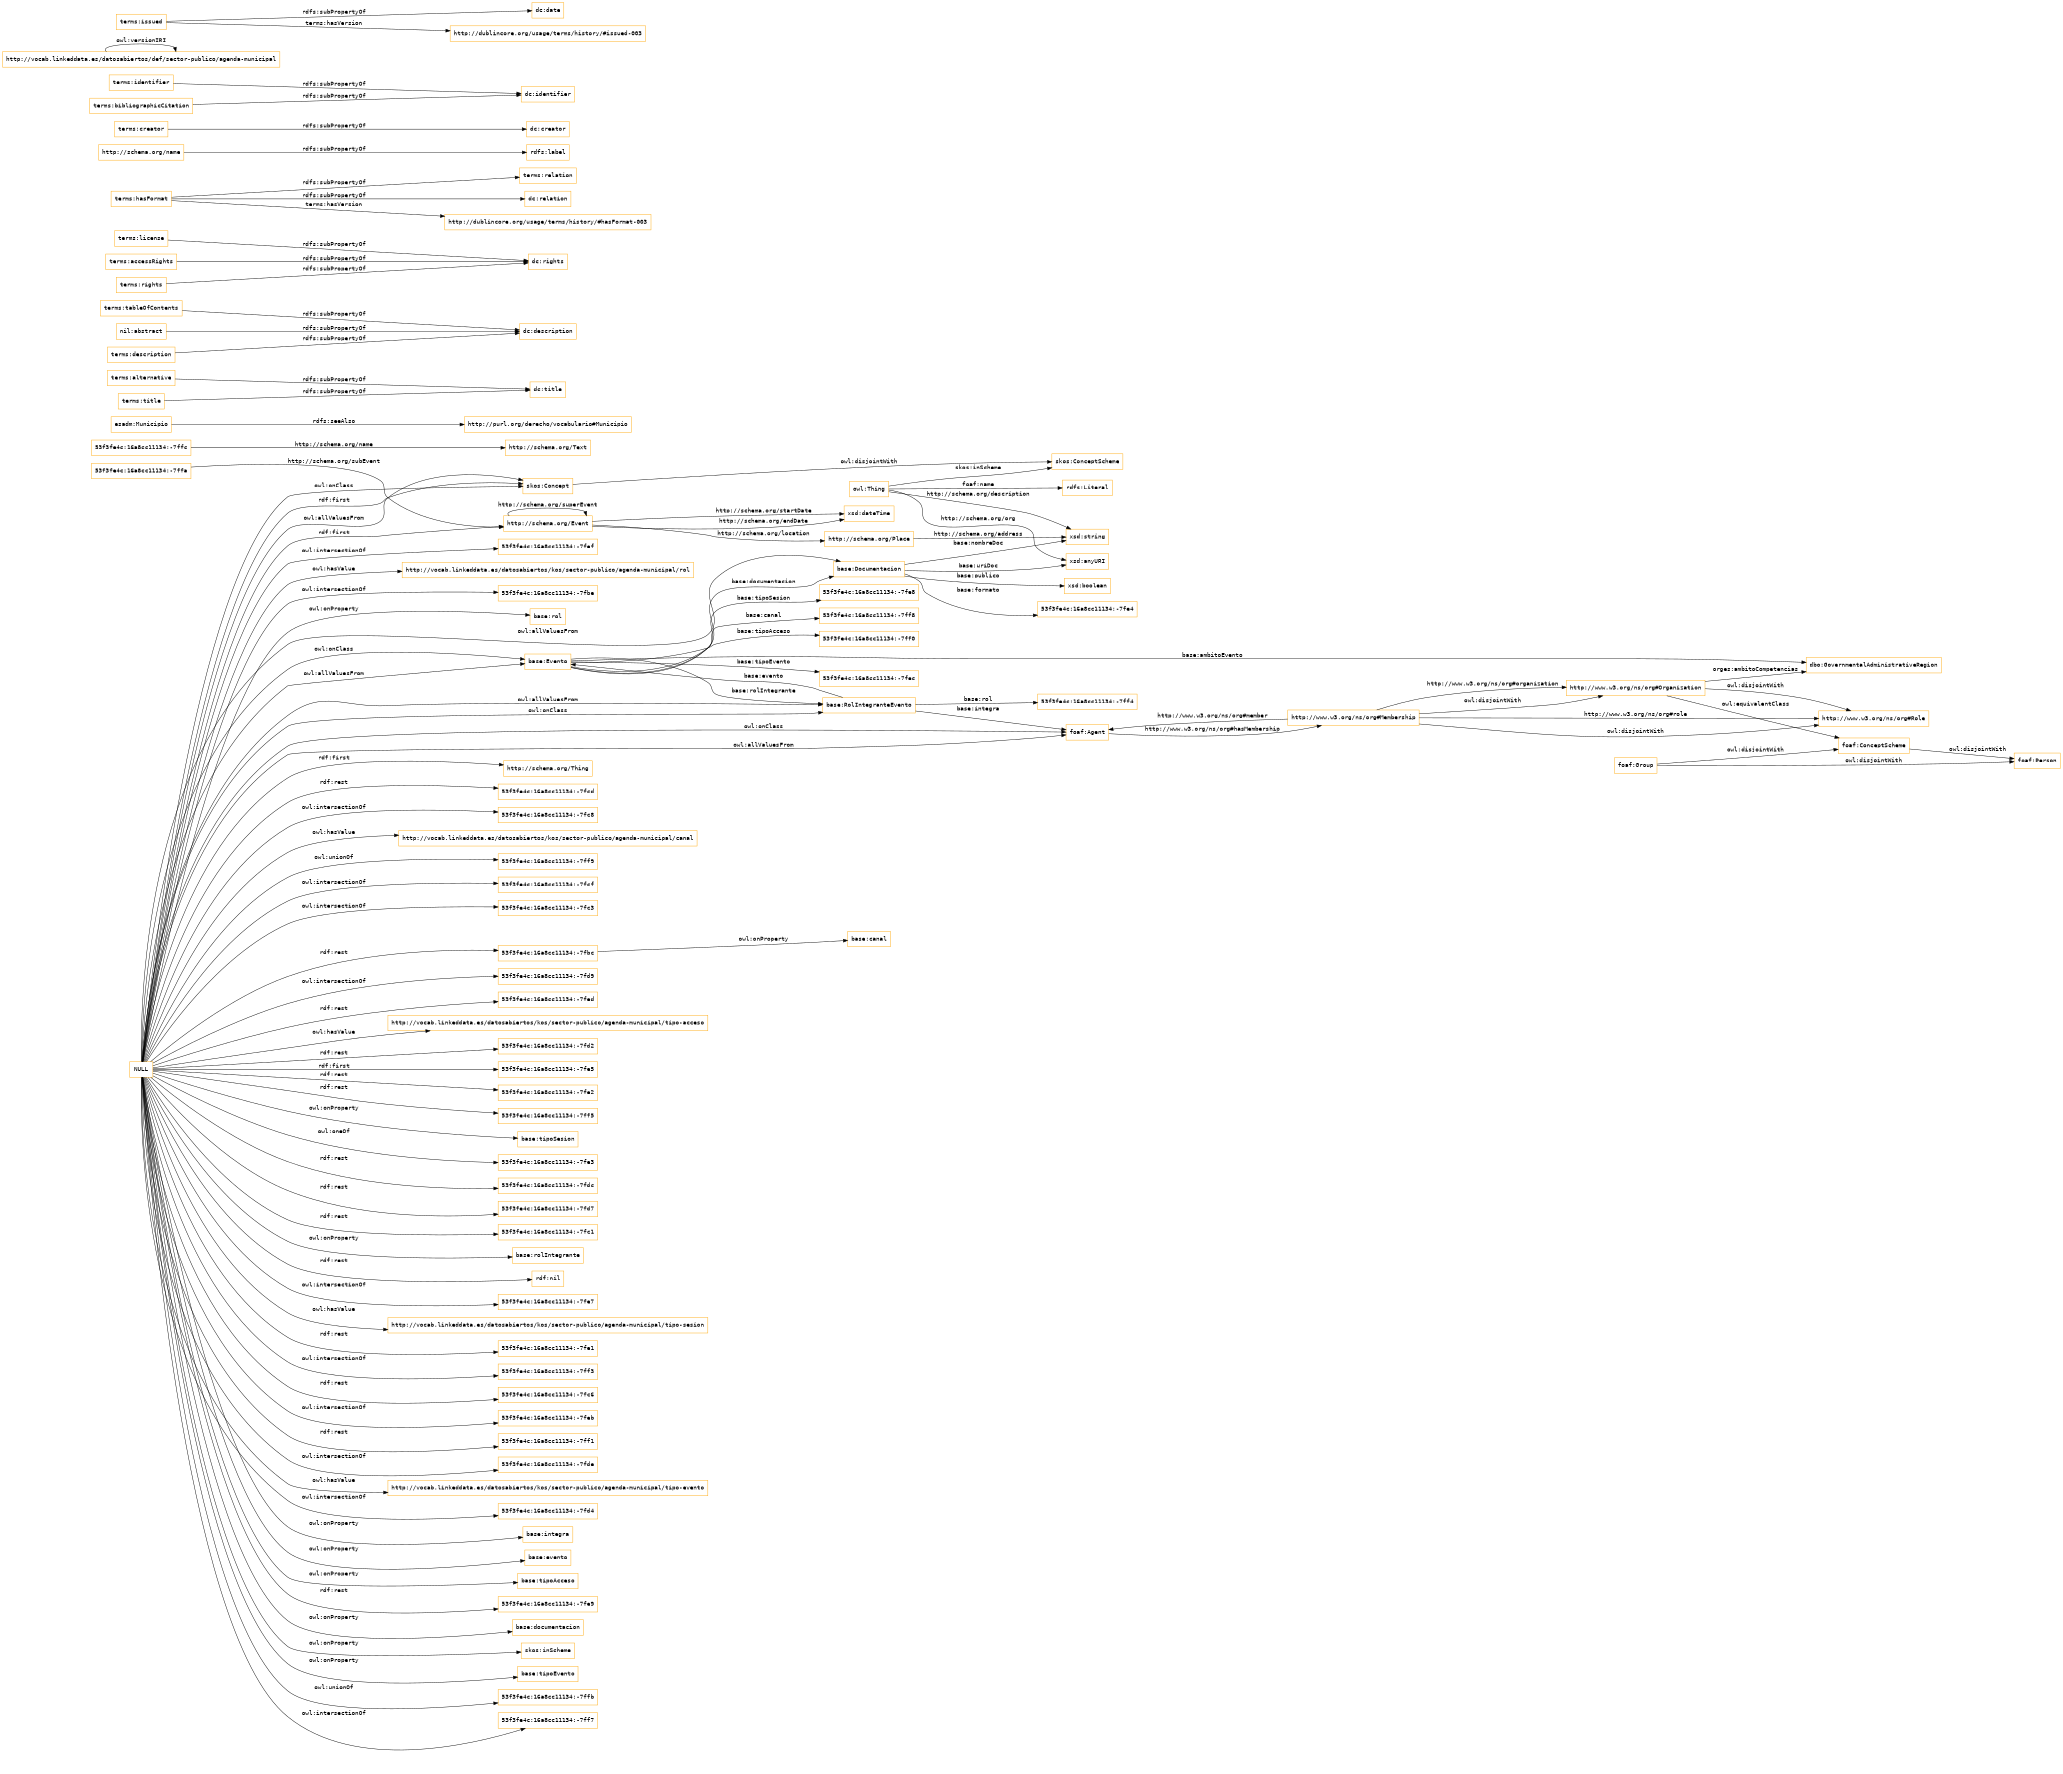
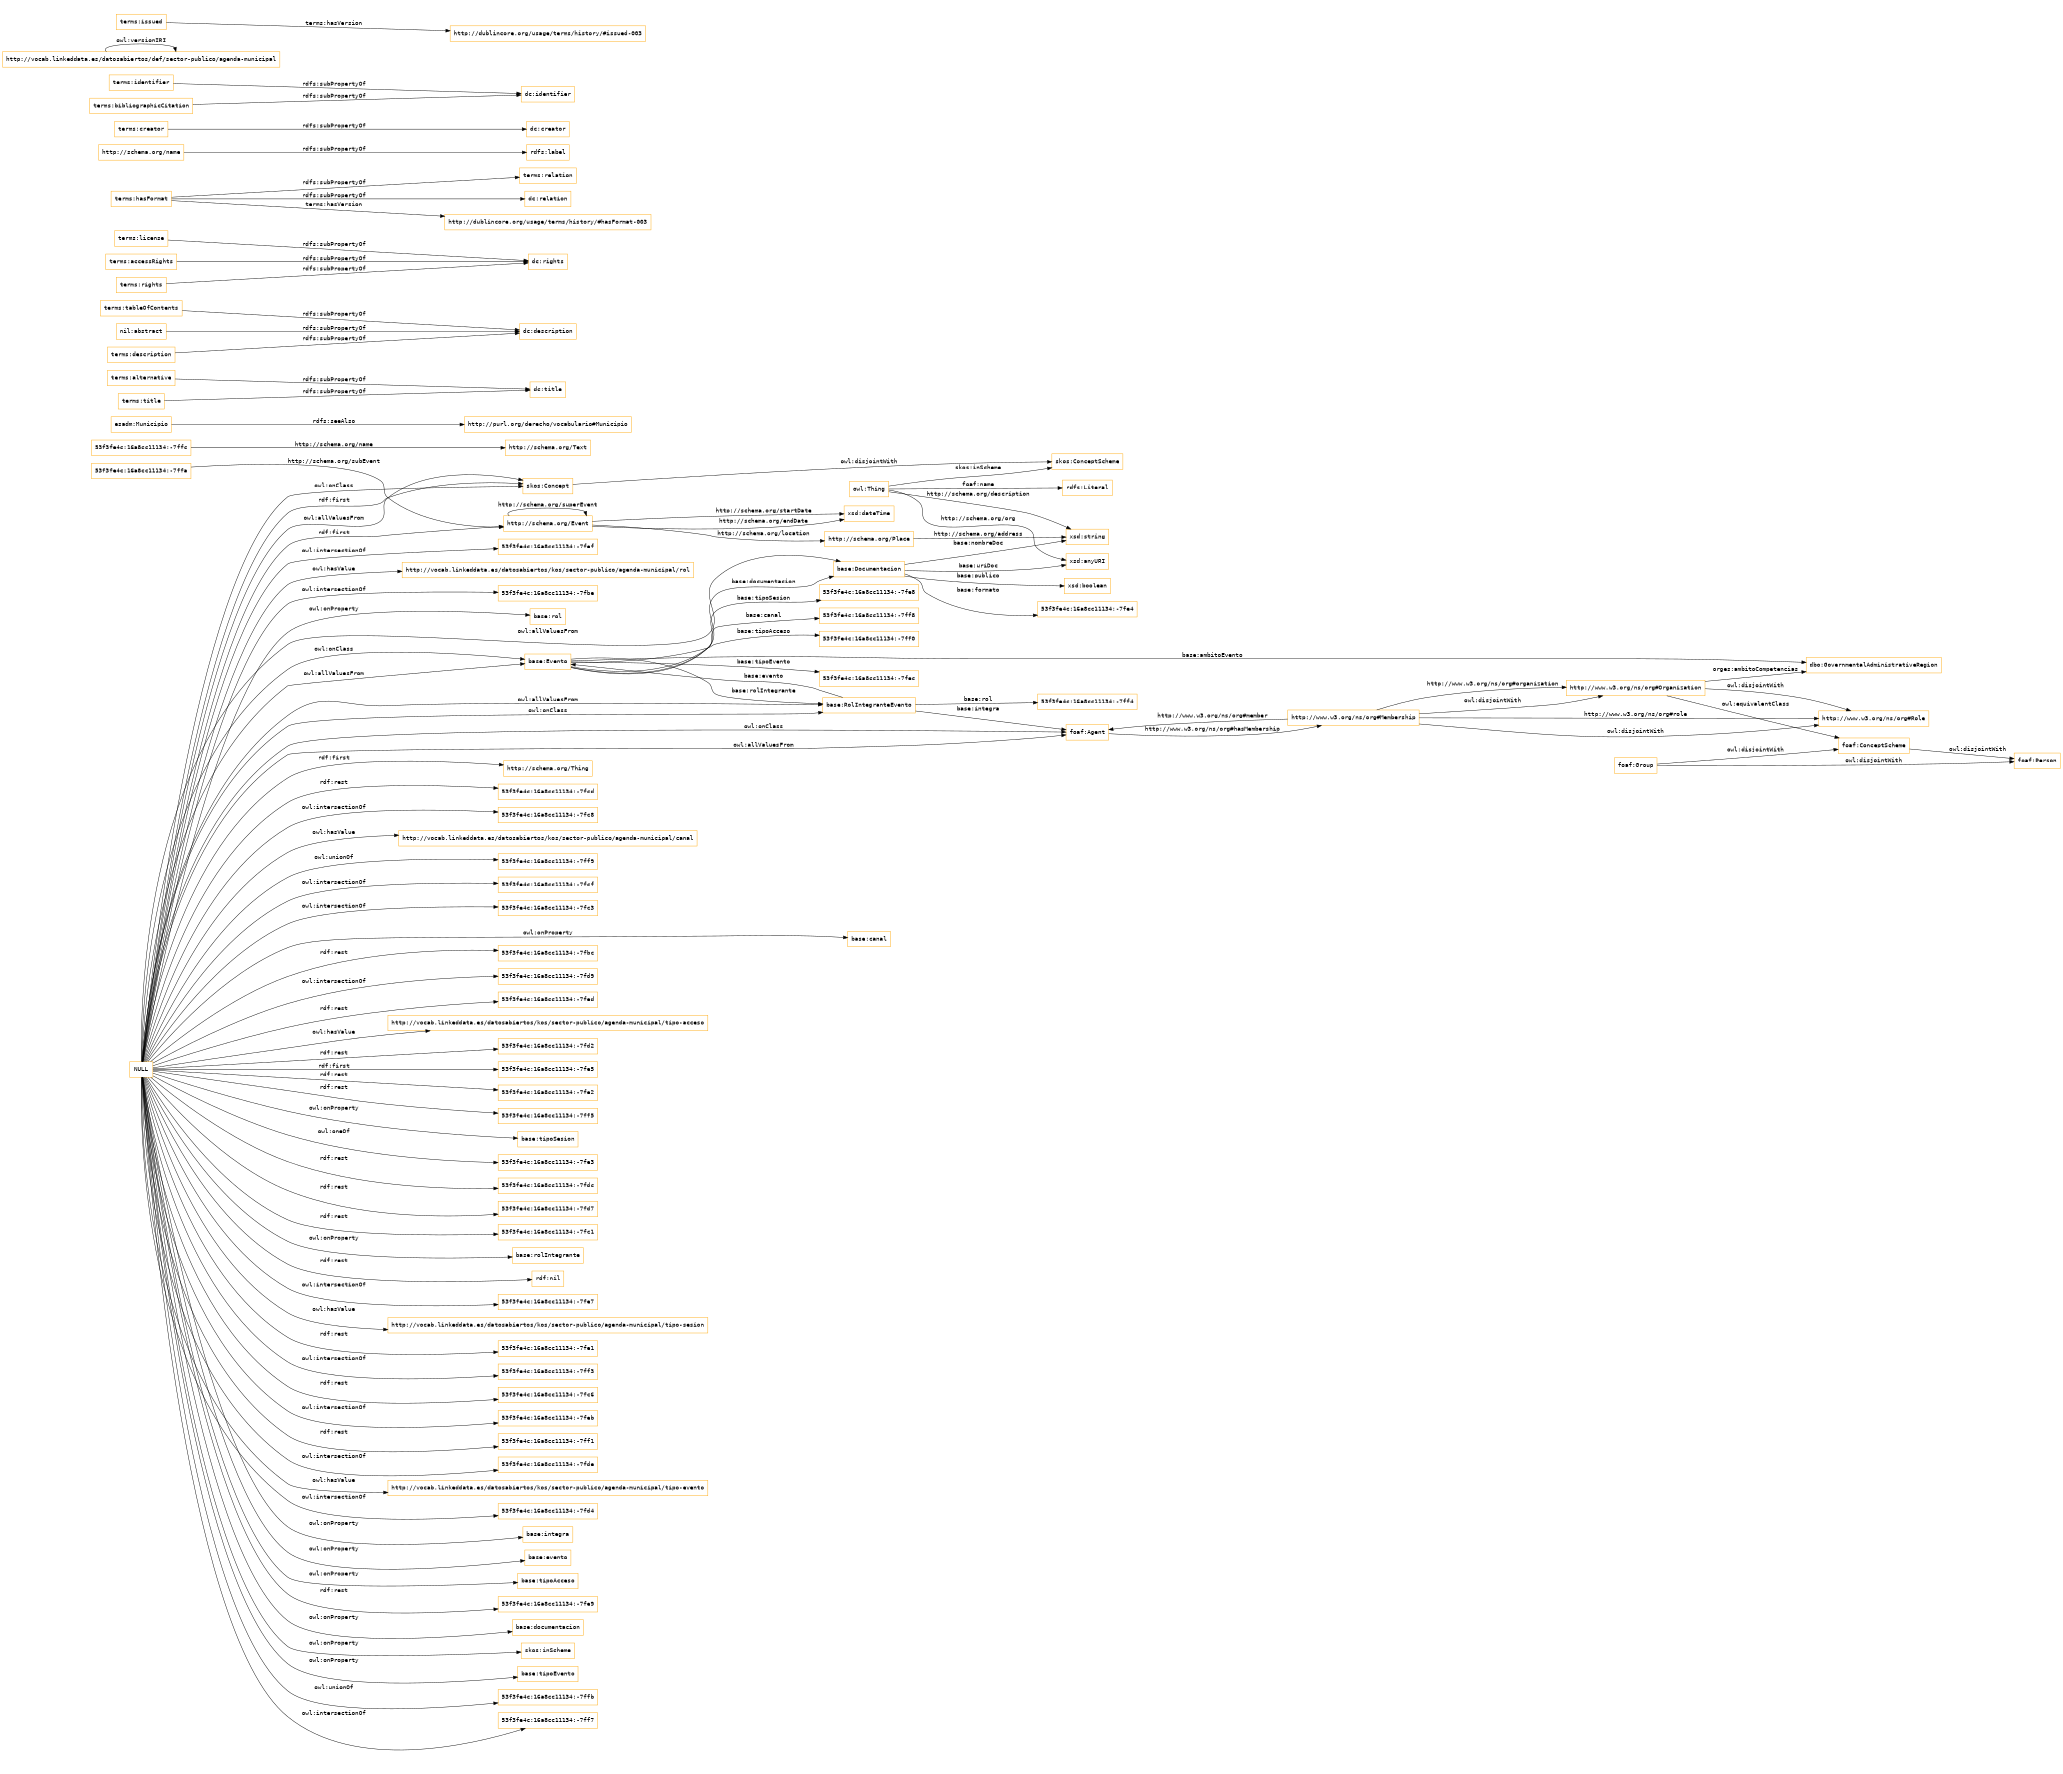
(548, 10) -> none
(720, 947) -> (474, 937)
